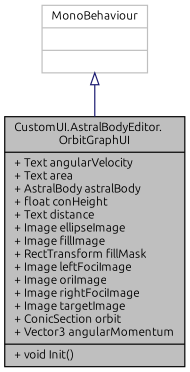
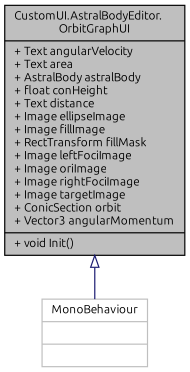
(95, 101) -> (95, 283)
